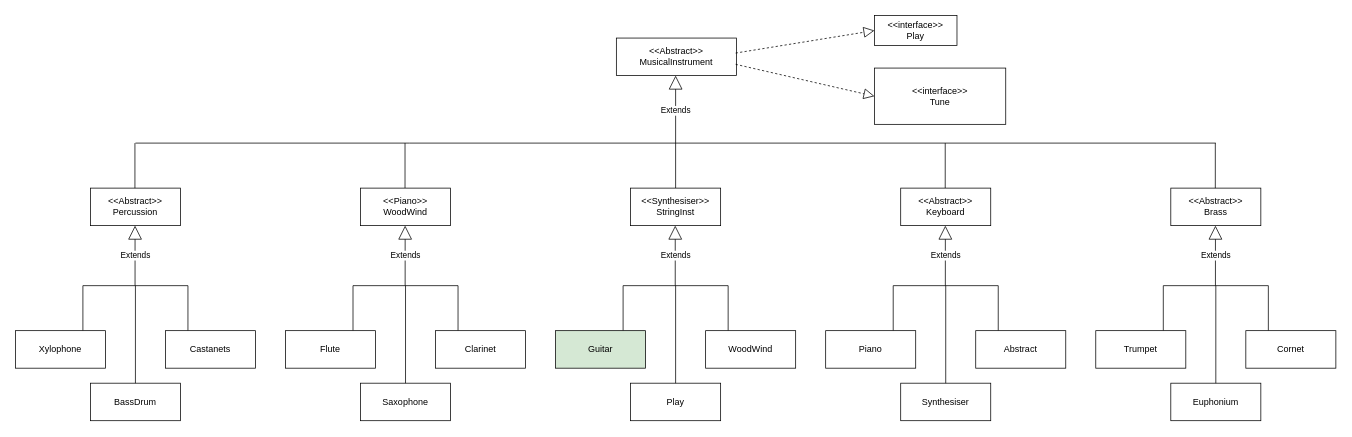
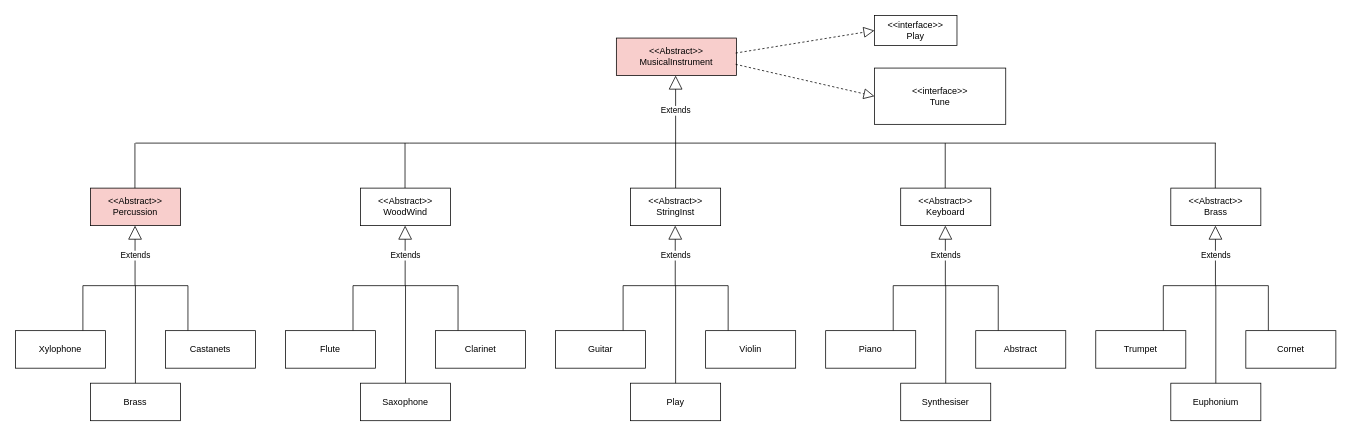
(676, 57) -> (676, 57)
(135, 207) -> (135, 207)
(405, 207) -> (405, 207)
(675, 207) -> (675, 207)
(600, 349) -> (600, 349)
(750, 349) -> (750, 349)
(135, 402) -> (135, 402)
